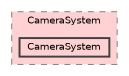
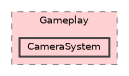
(64, 21) -> (64, 21)
